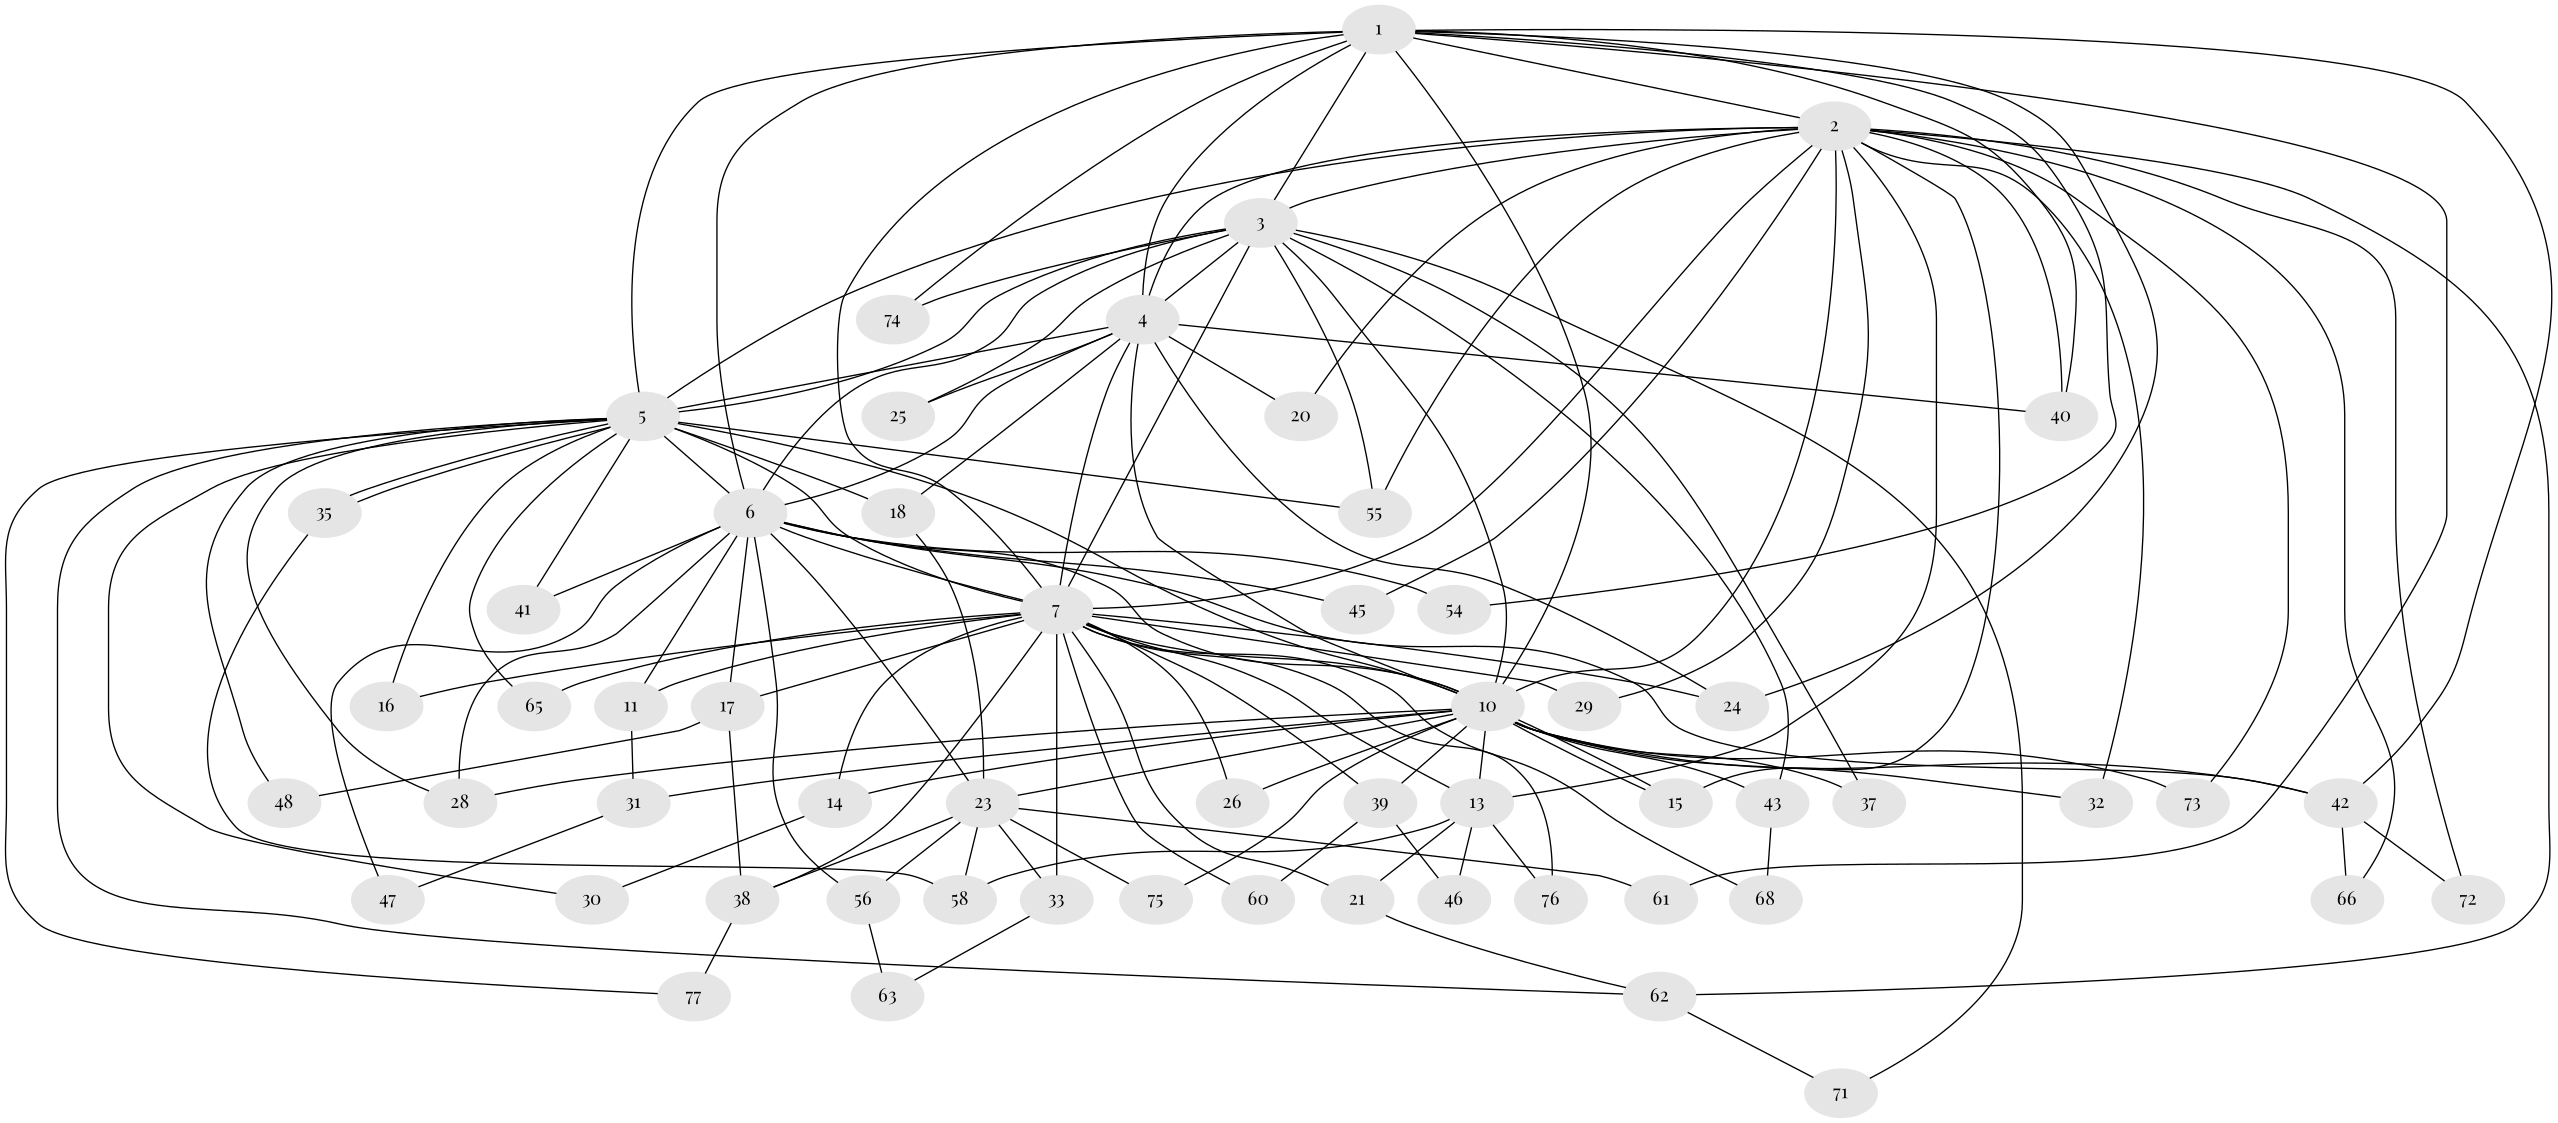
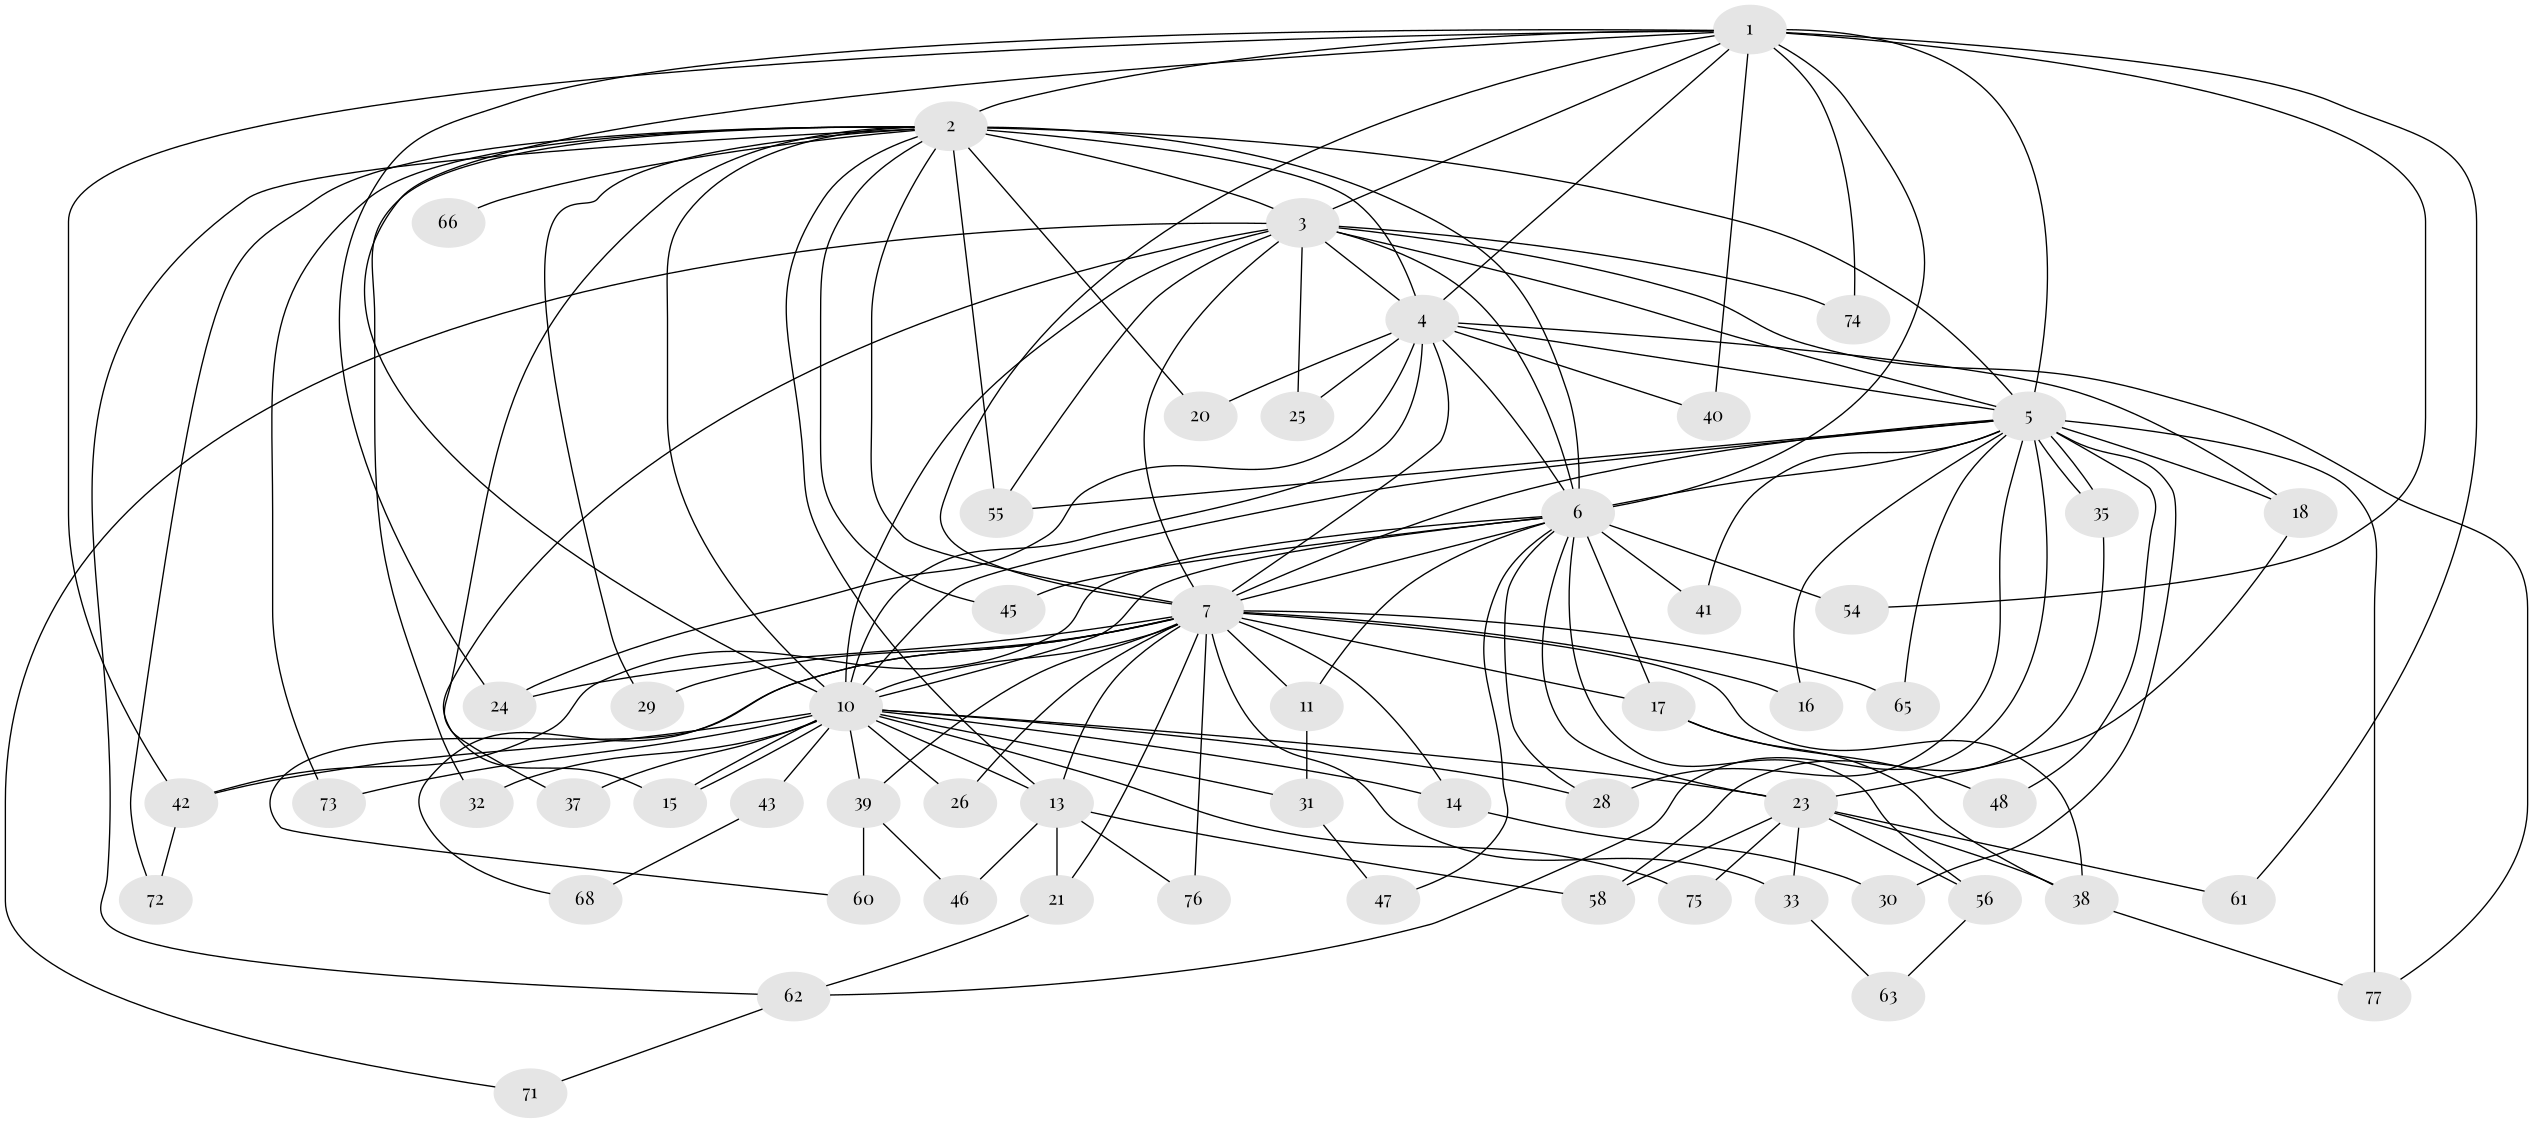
(2021, 219) -> (1353, 184)
(1609, 454) -> (2171, 398)
(2344, 852) -> none
